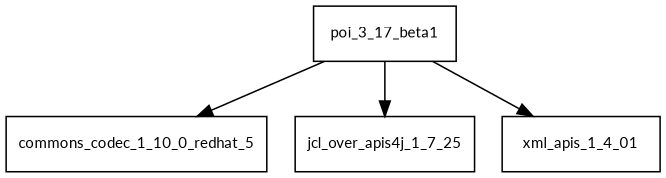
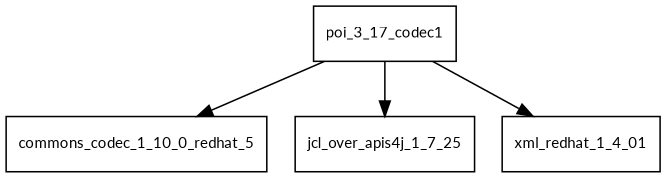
(385, 34) -> (385, 34)
(581, 144) -> (581, 144)
